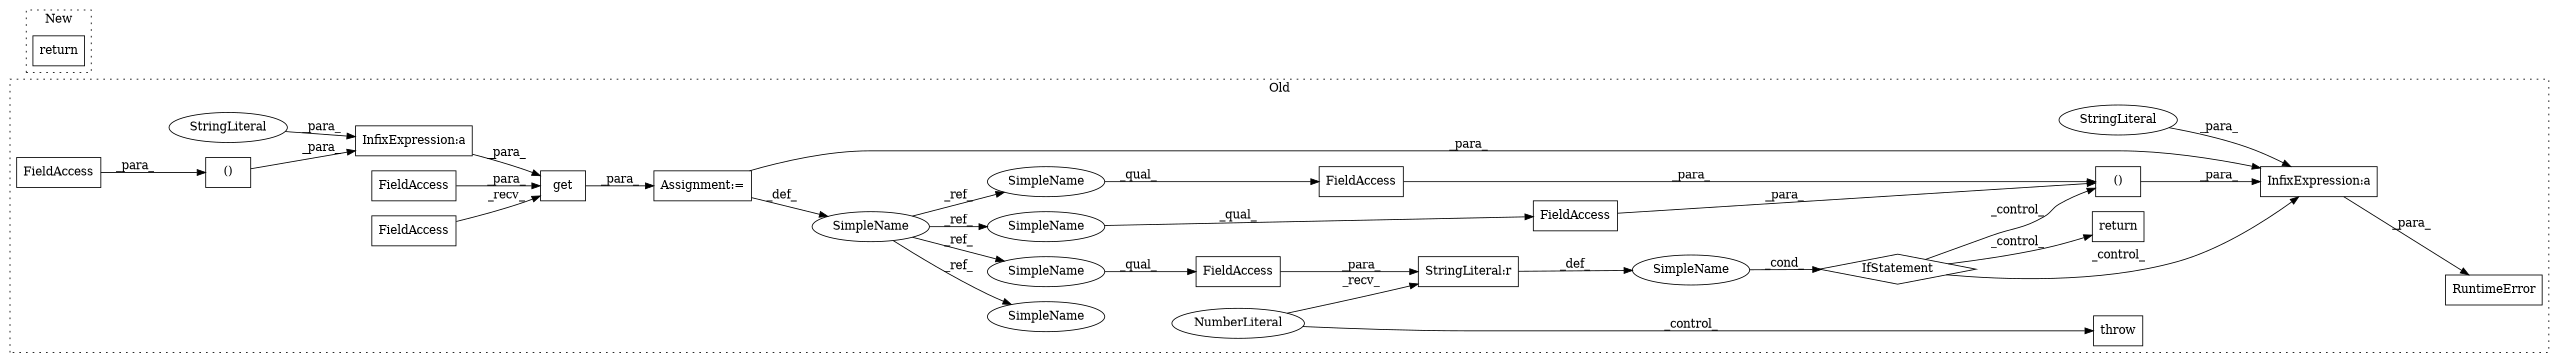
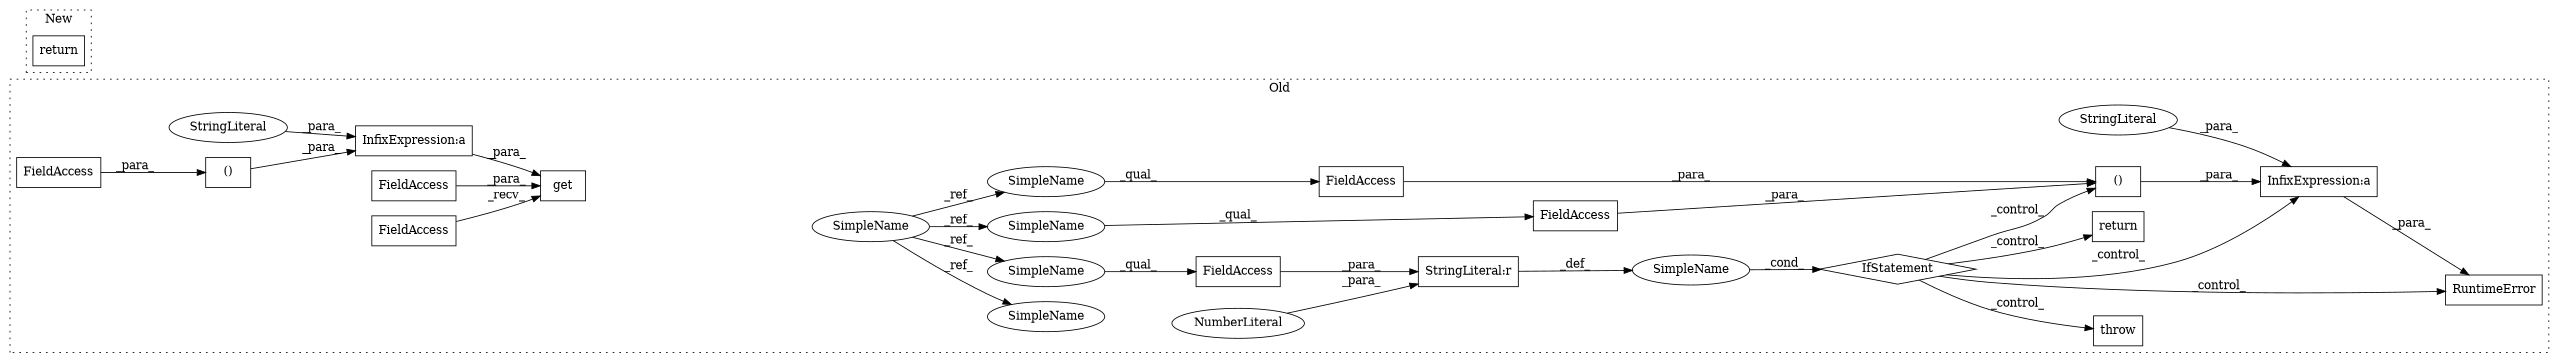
(703, 186) -> none
(1361, 281) -> (1361, 281)
none -> (2188, 292)
(1694, 331) -> (2000, 312)
